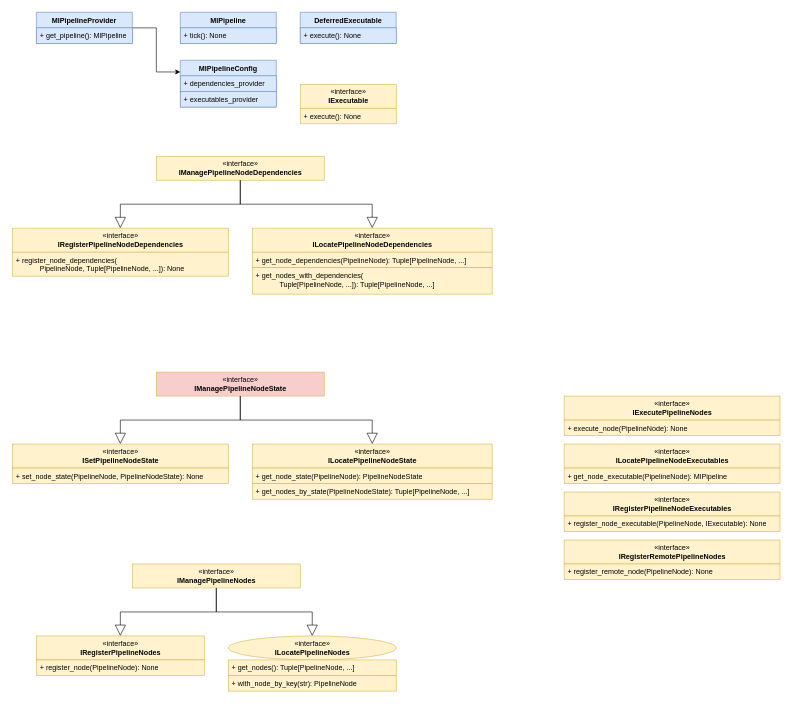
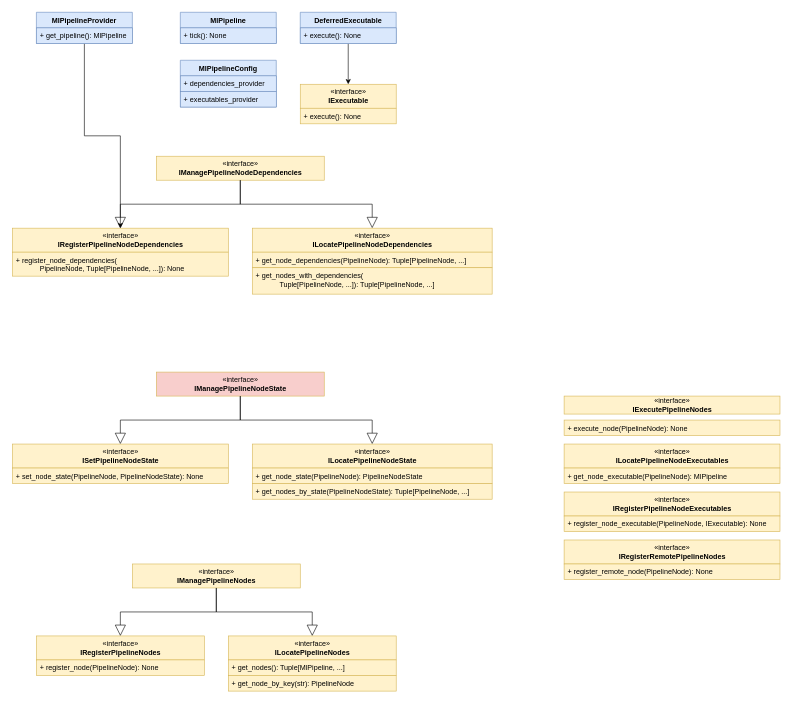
(156, 71) -> (84, 91)
none -> (348, 78)
(672, 408) -> (672, 405)
(312, 648) -> (312, 648)
(299, 668) -> (294, 668)
(300, 684) -> (299, 684)
